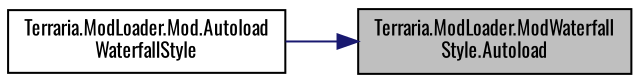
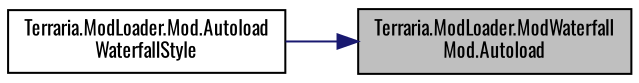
(495, 41) -> (495, 41)
